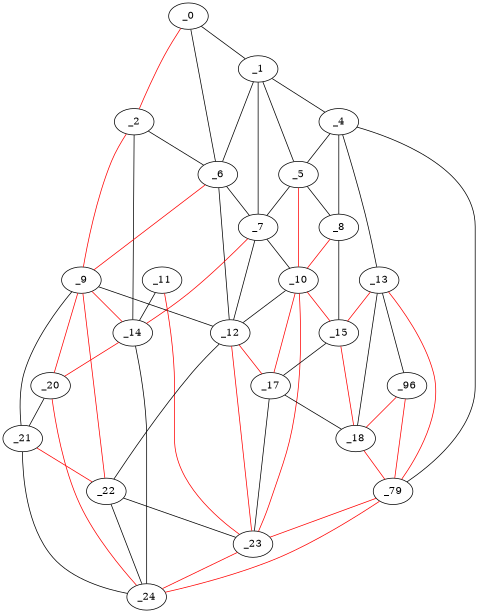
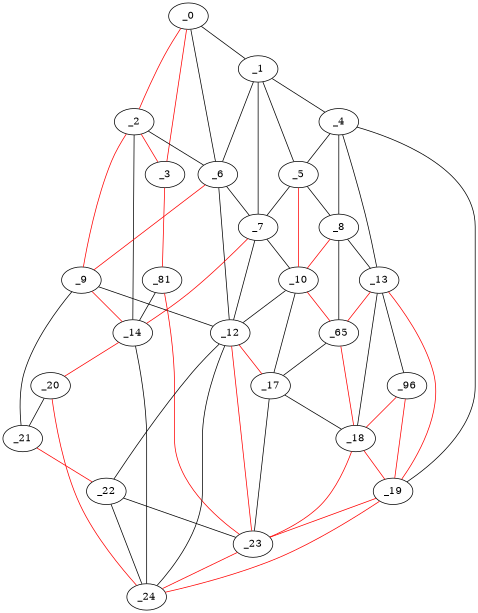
none -> (165, 175)
none -> (359, 254)
(162, 280) -> (162, 280)
(66, 333) -> none
(285, 333) -> (285, 333)
(339, 333) -> (339, 333)
(94, 386) -> none
(295, 415) -> (321, 504)
(393, 491) -> (393, 491)
(45, 546) -> (202, 470)
